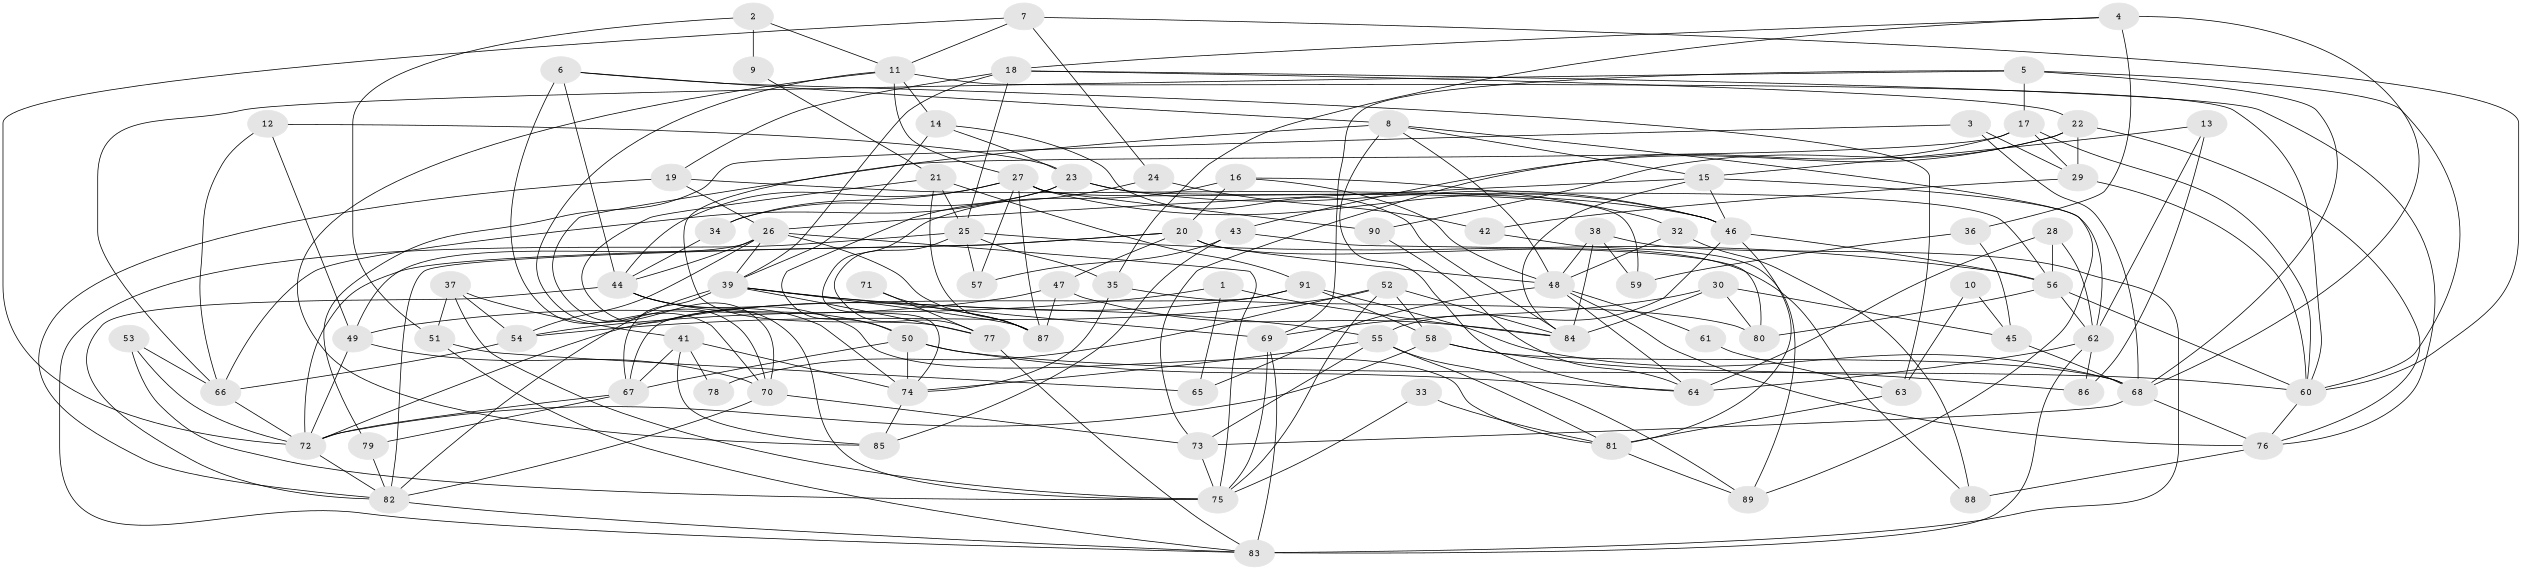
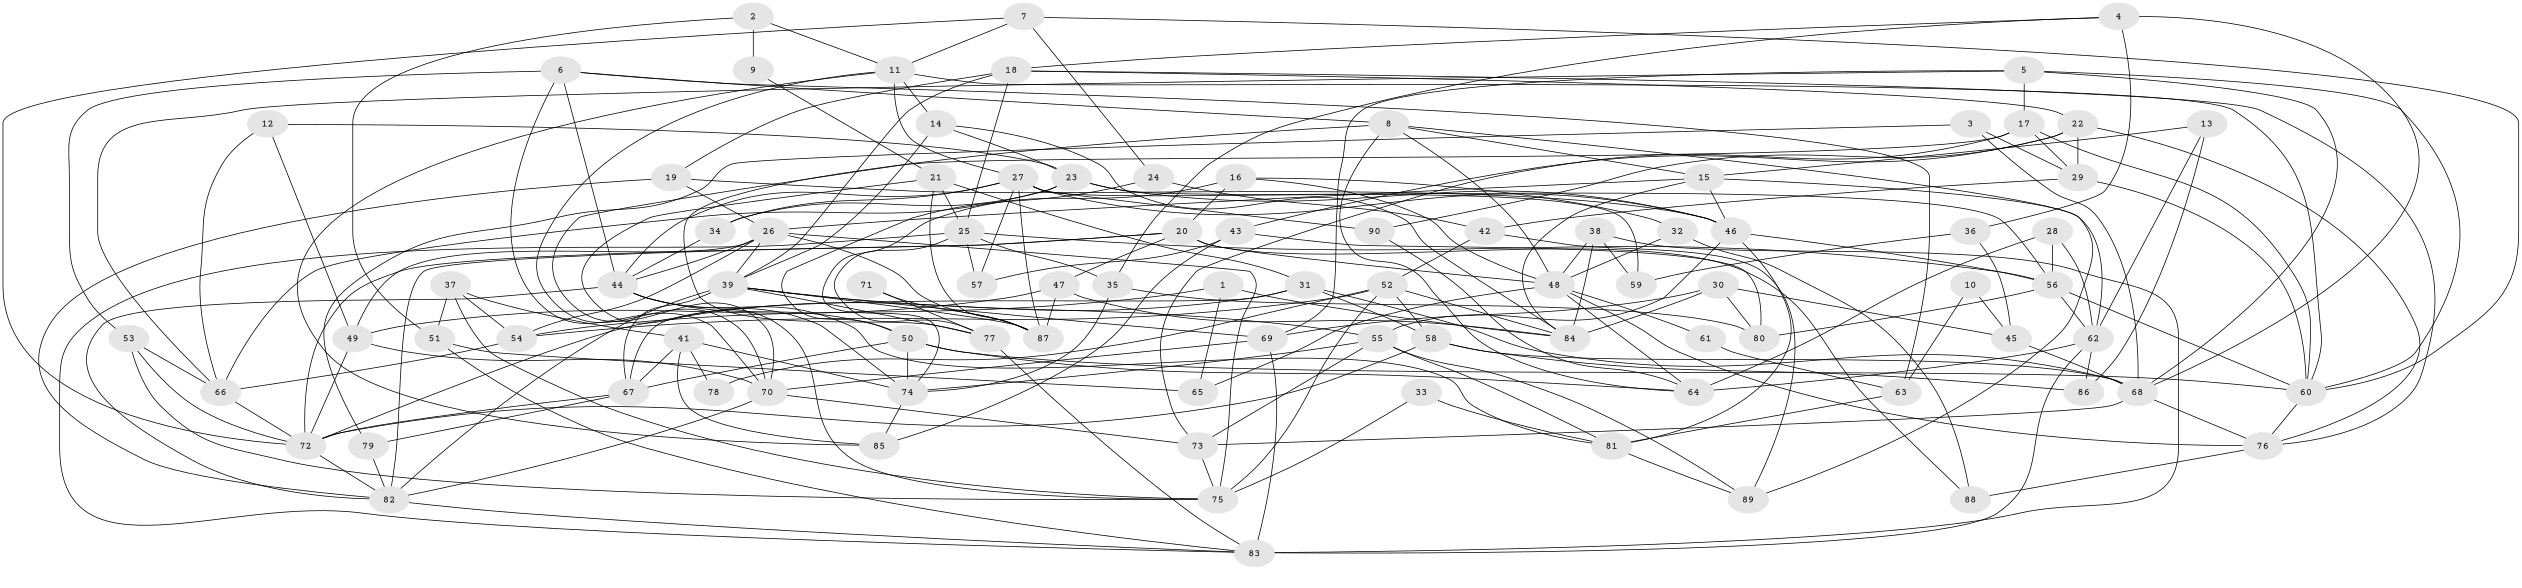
none -> (193, 89)
none -> (1436, 258)
(1305, 285) -> (1305, 285)
(1260, 424) -> (960, 371)
